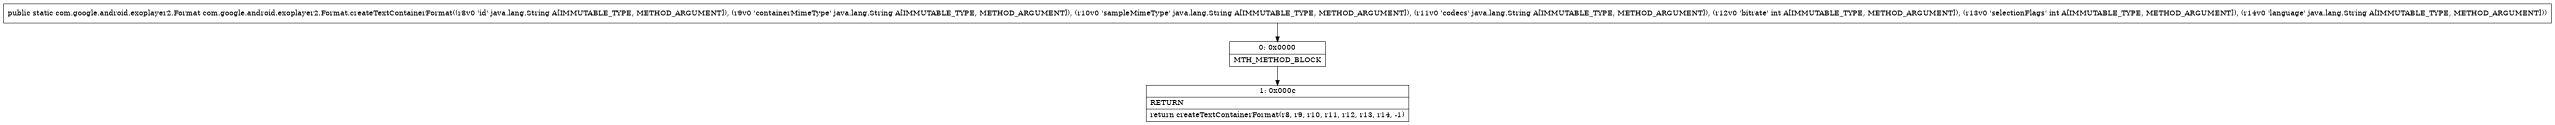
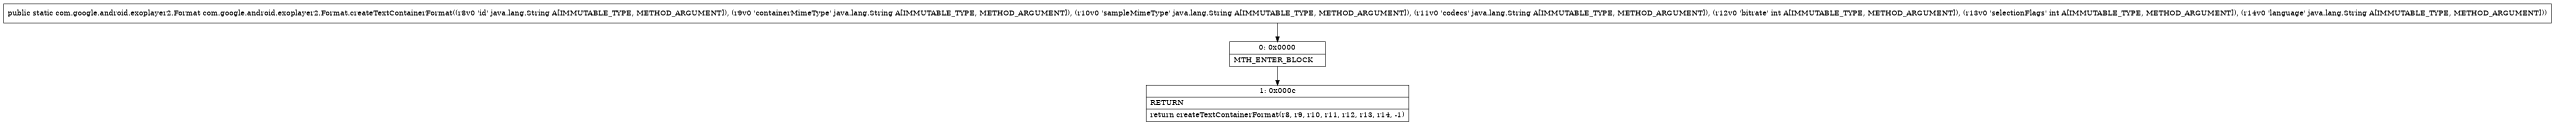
(1278, 60) -> (1274, 60)
